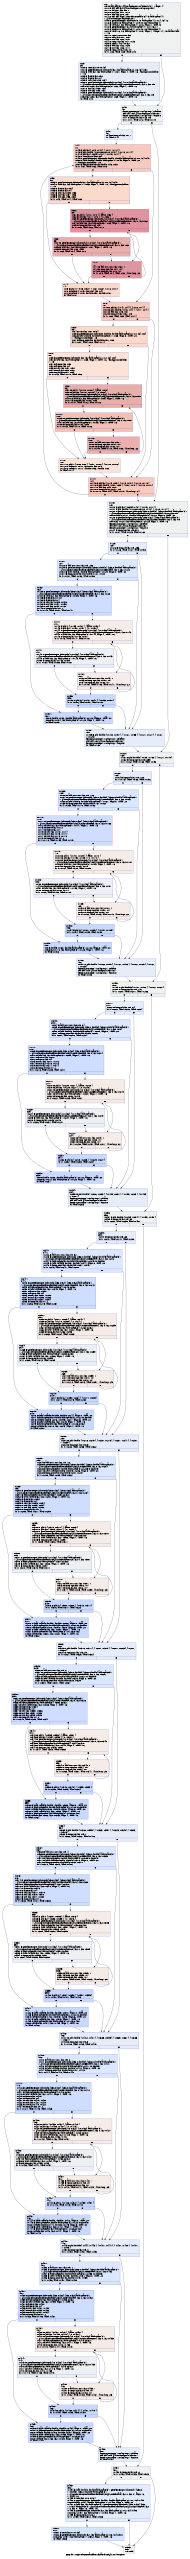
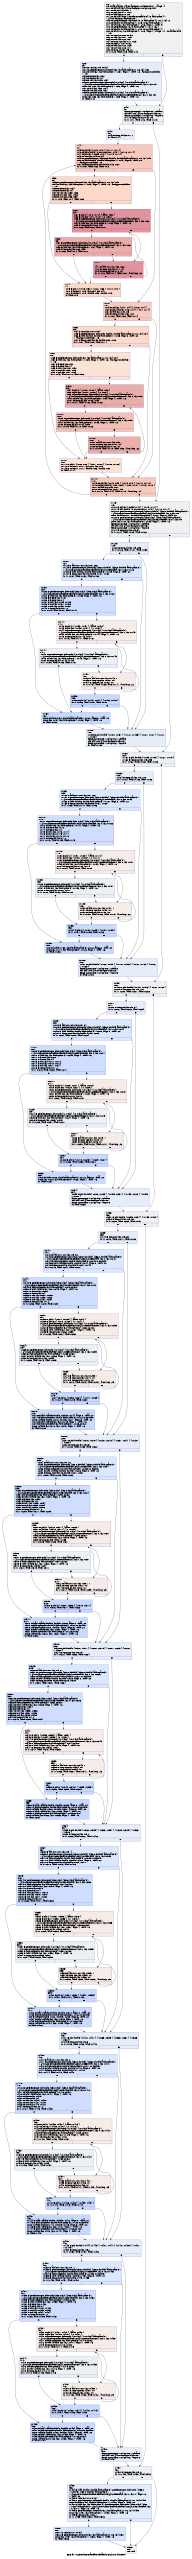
(61, 683) -> (62, 690)
